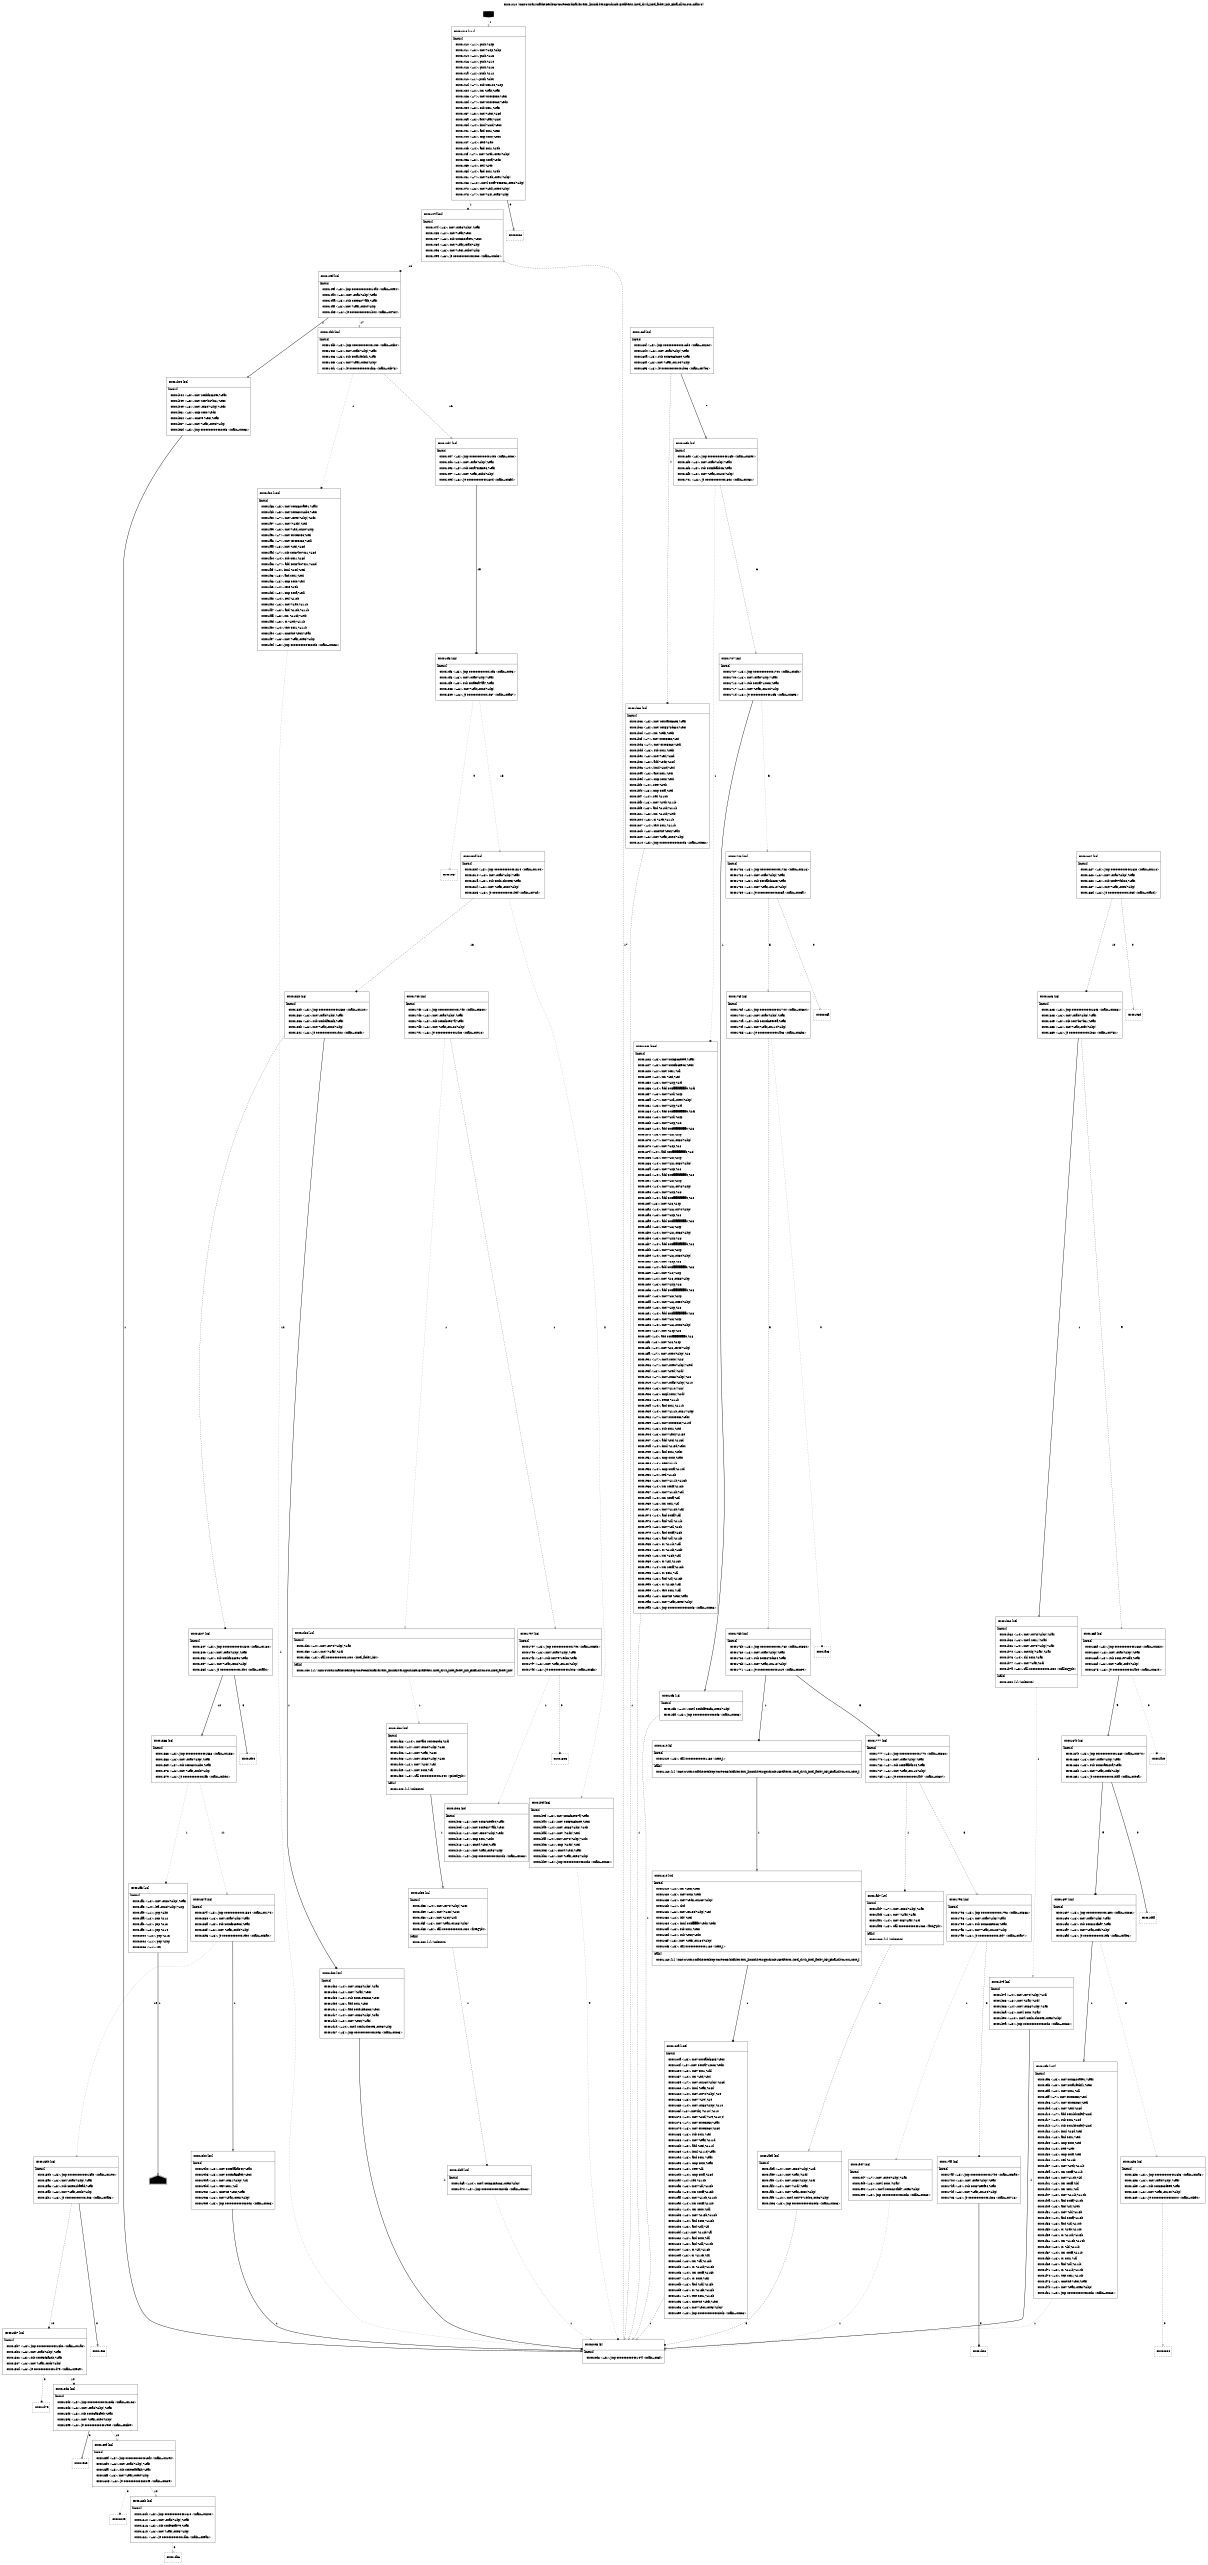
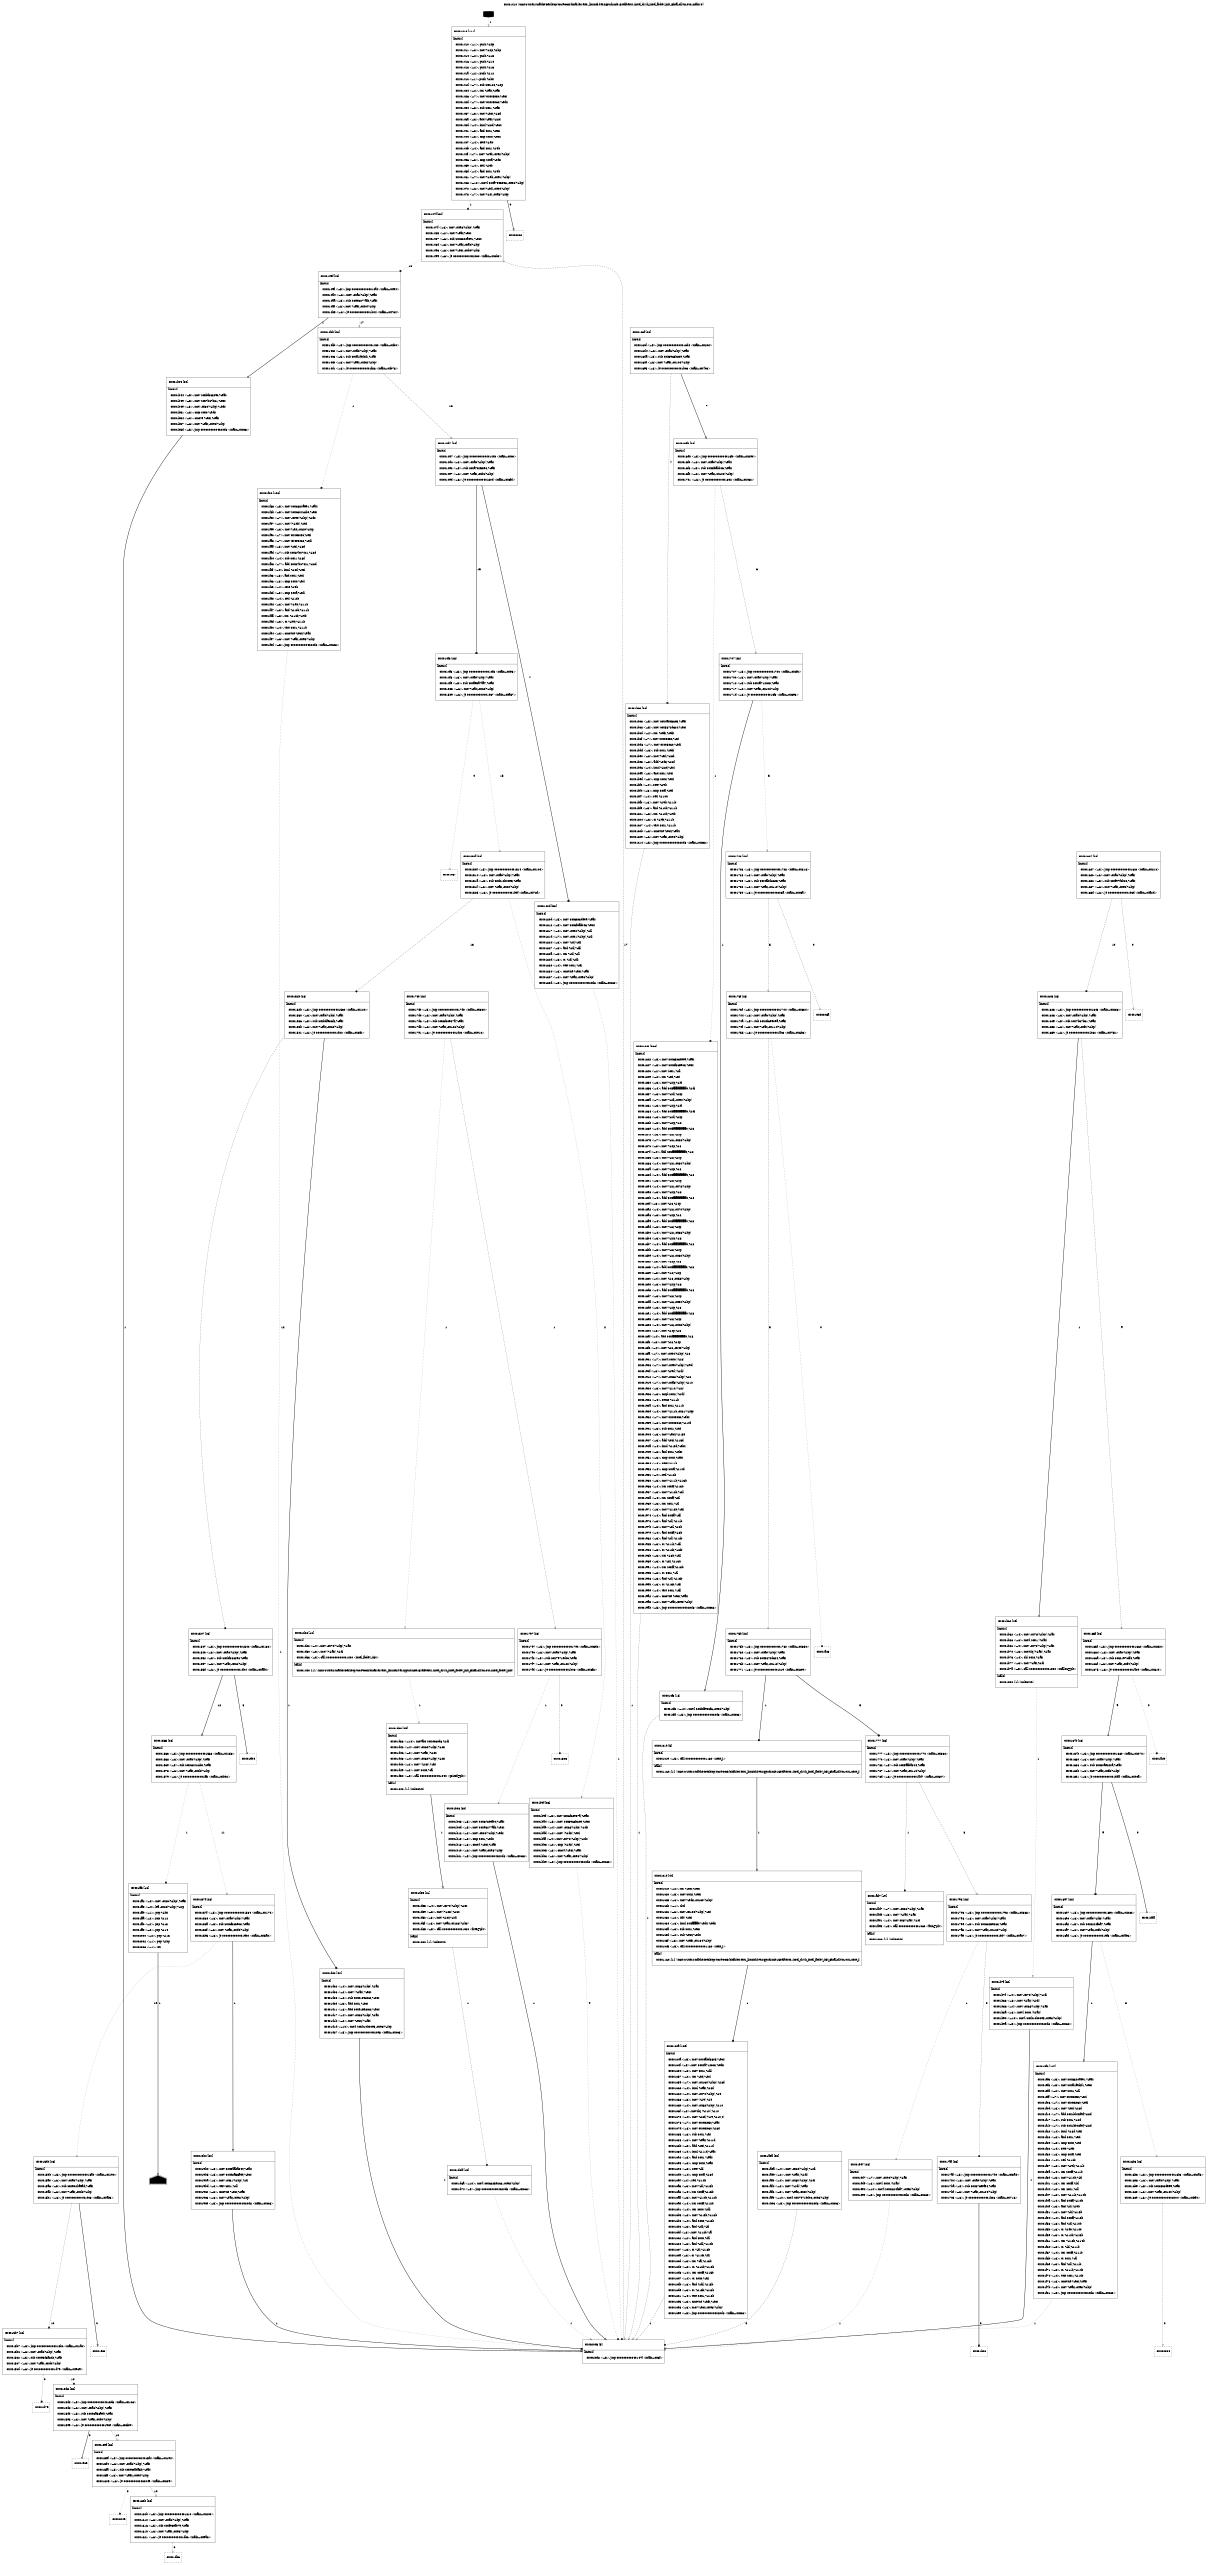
none -> (577, 945)
(845, 2045) -> none
none -> (542, 2105)
